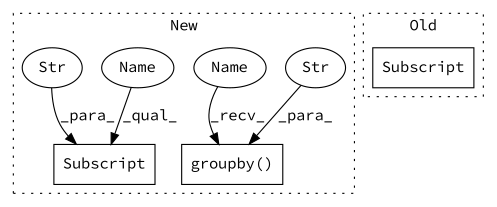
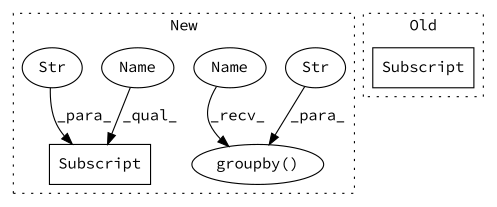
(232, 164) -> (258, 164)
